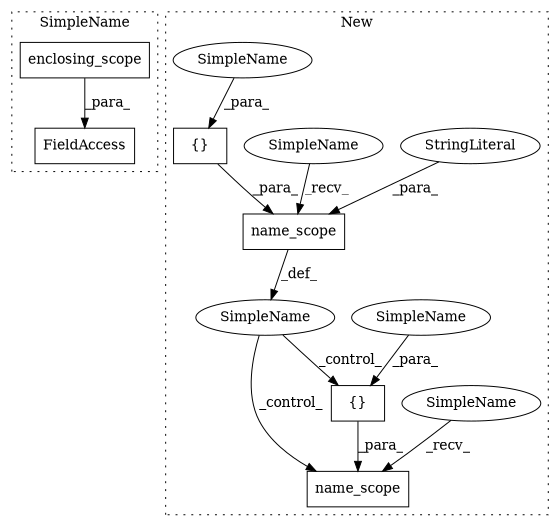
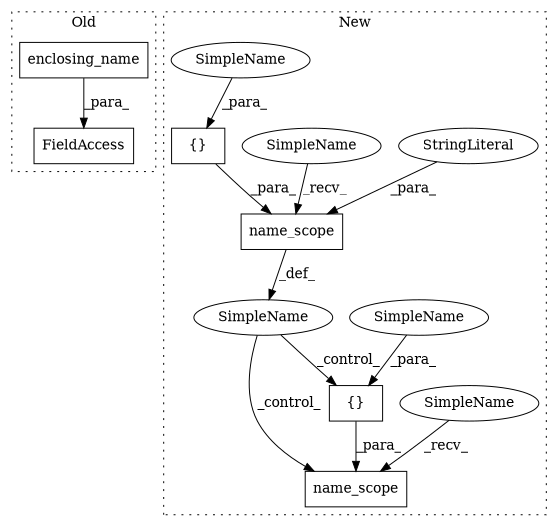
(85, 23) -> (84, 23)
(85, 60) -> (84, 60)
